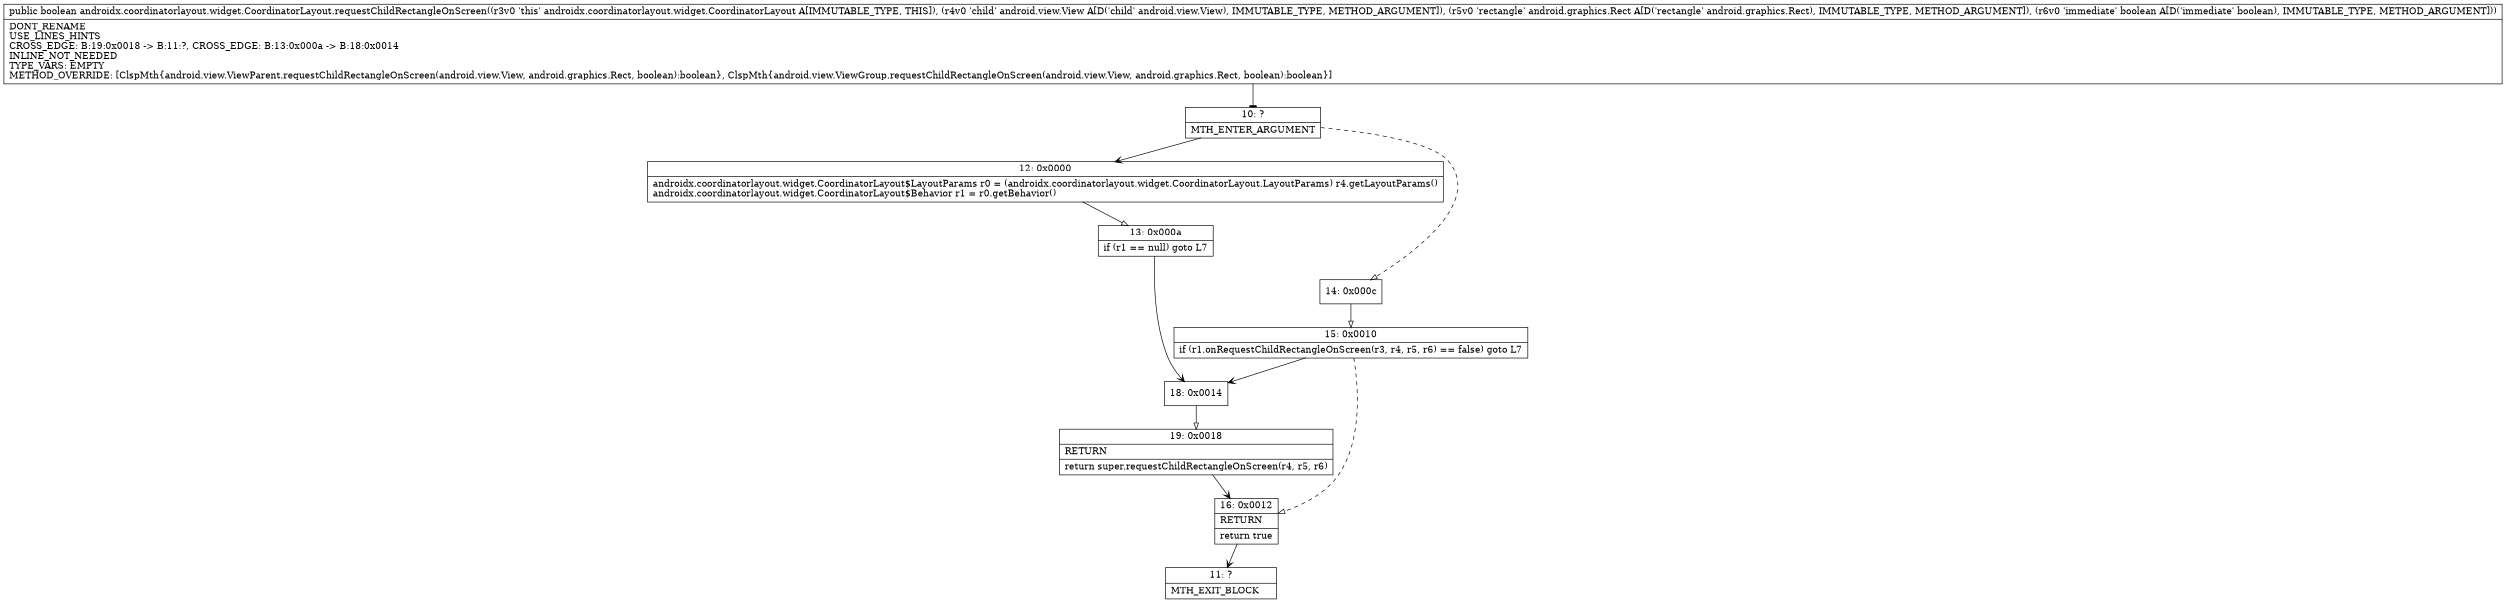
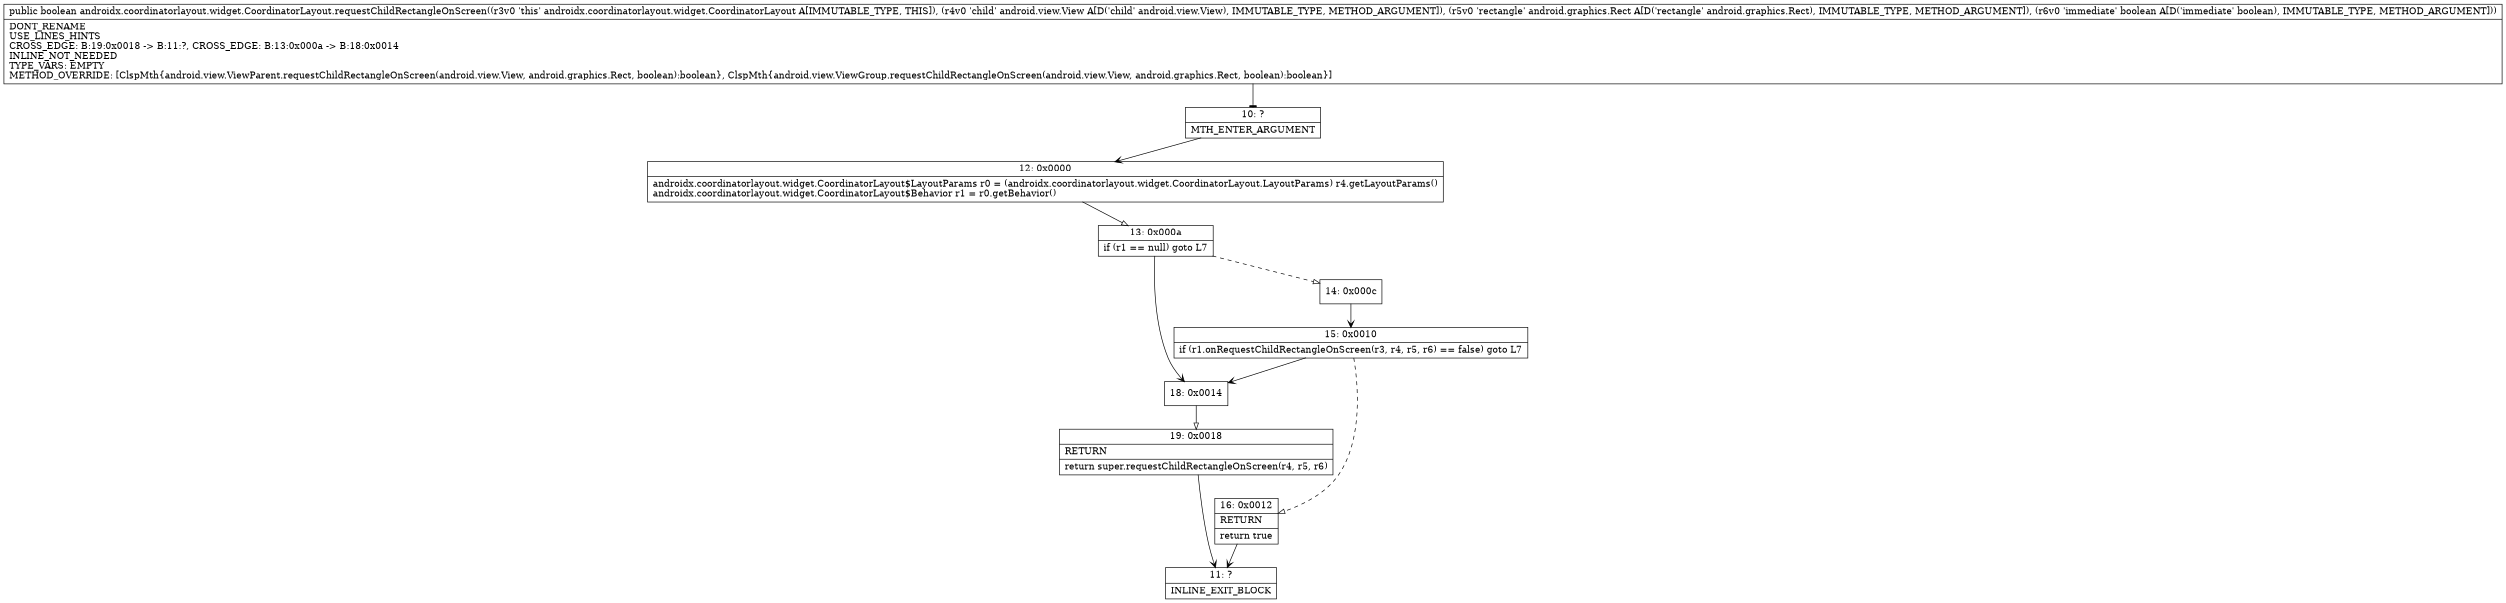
(1453, 169) -> (1263, 269)
(1351, 312) -> (1351, 312)
(1219, 484) -> (1204, 518)
(1215, 591) -> (1221, 591)
